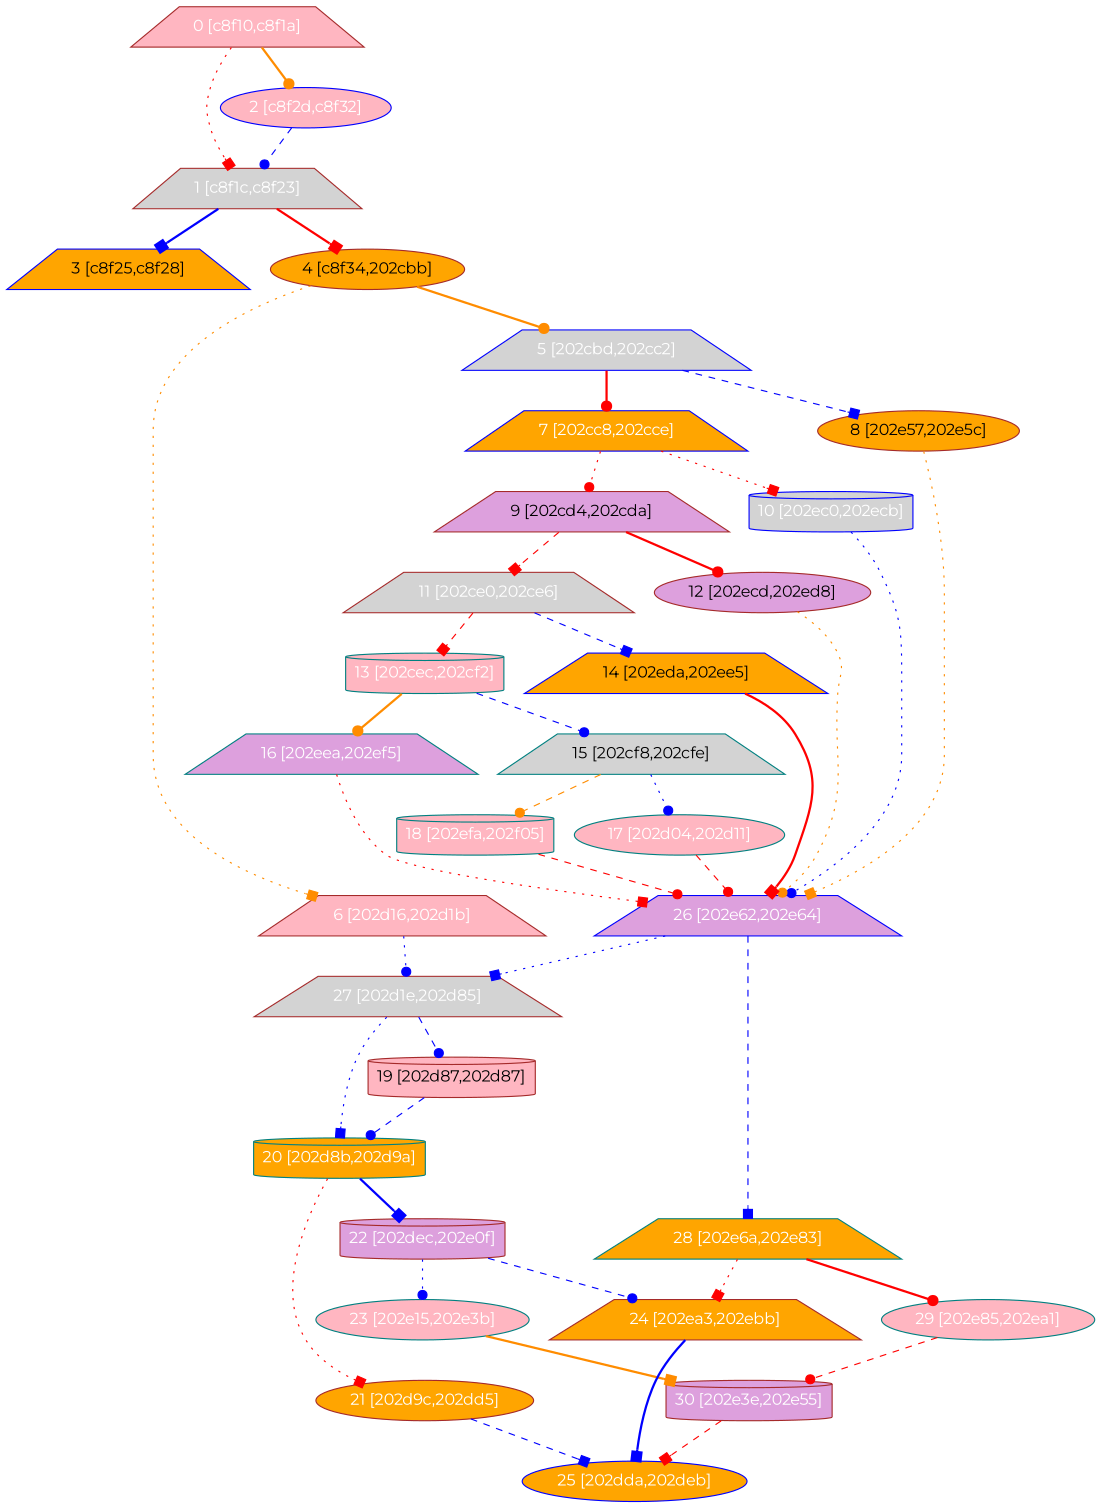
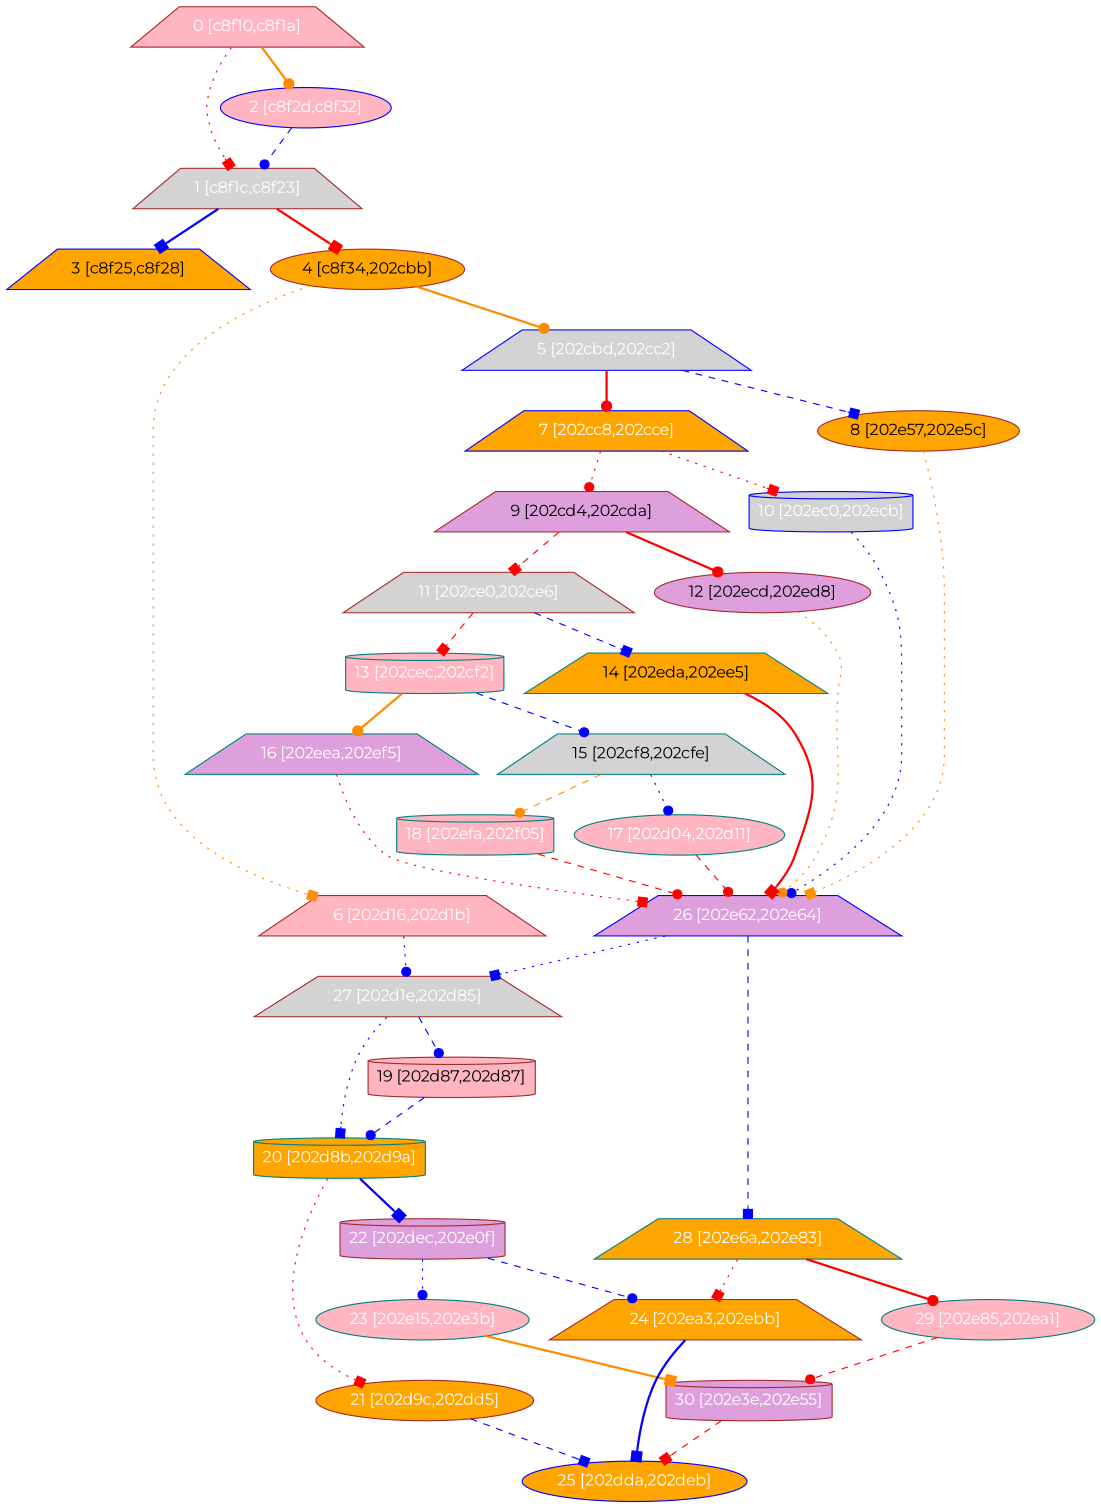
(676, 673) -> (676, 673)
